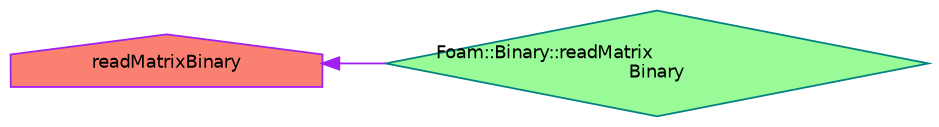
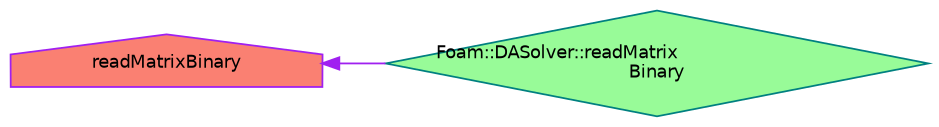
(657, 63) -> (657, 63)
